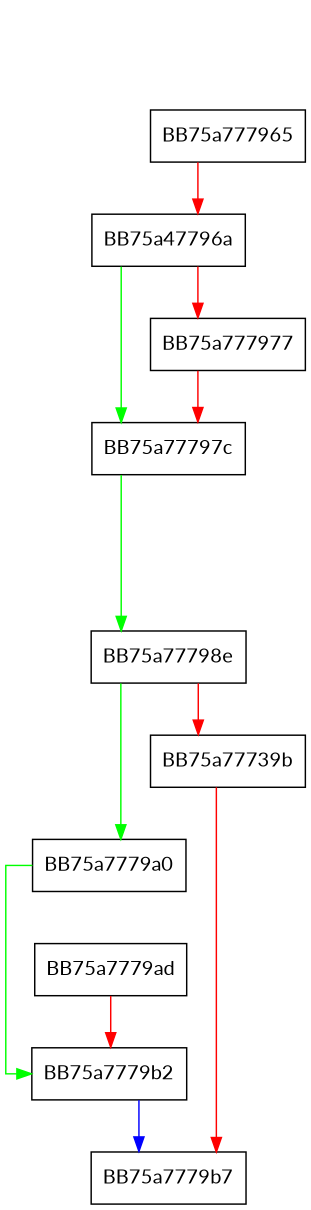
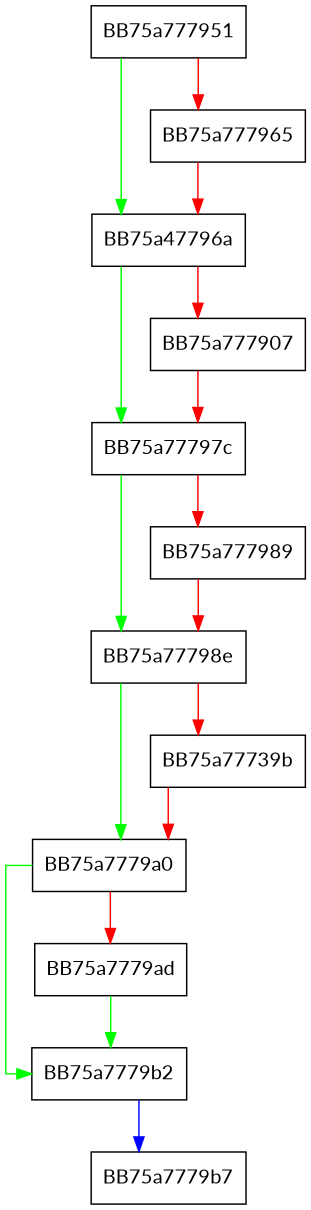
none -> (169, 32)
(228, 344) -> (228, 344)
none -> (228, 553)
none -> (110, 910)
(216, 962) -> (168, 806)
(111, 1014) -> (111, 1014)
